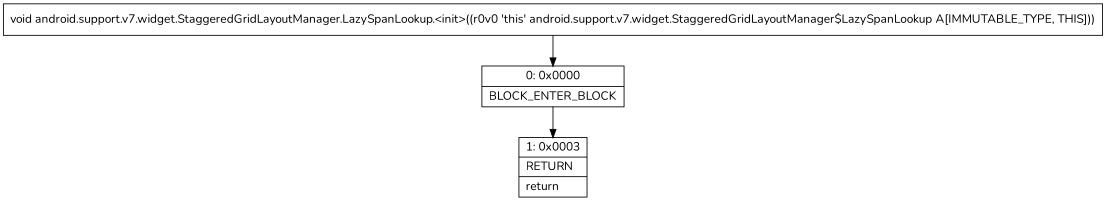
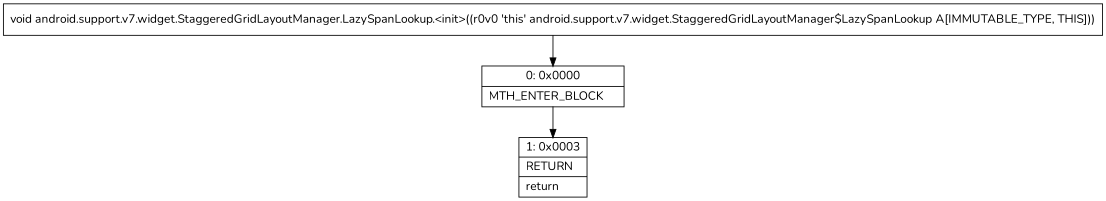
(553, 96) -> (547, 96)
